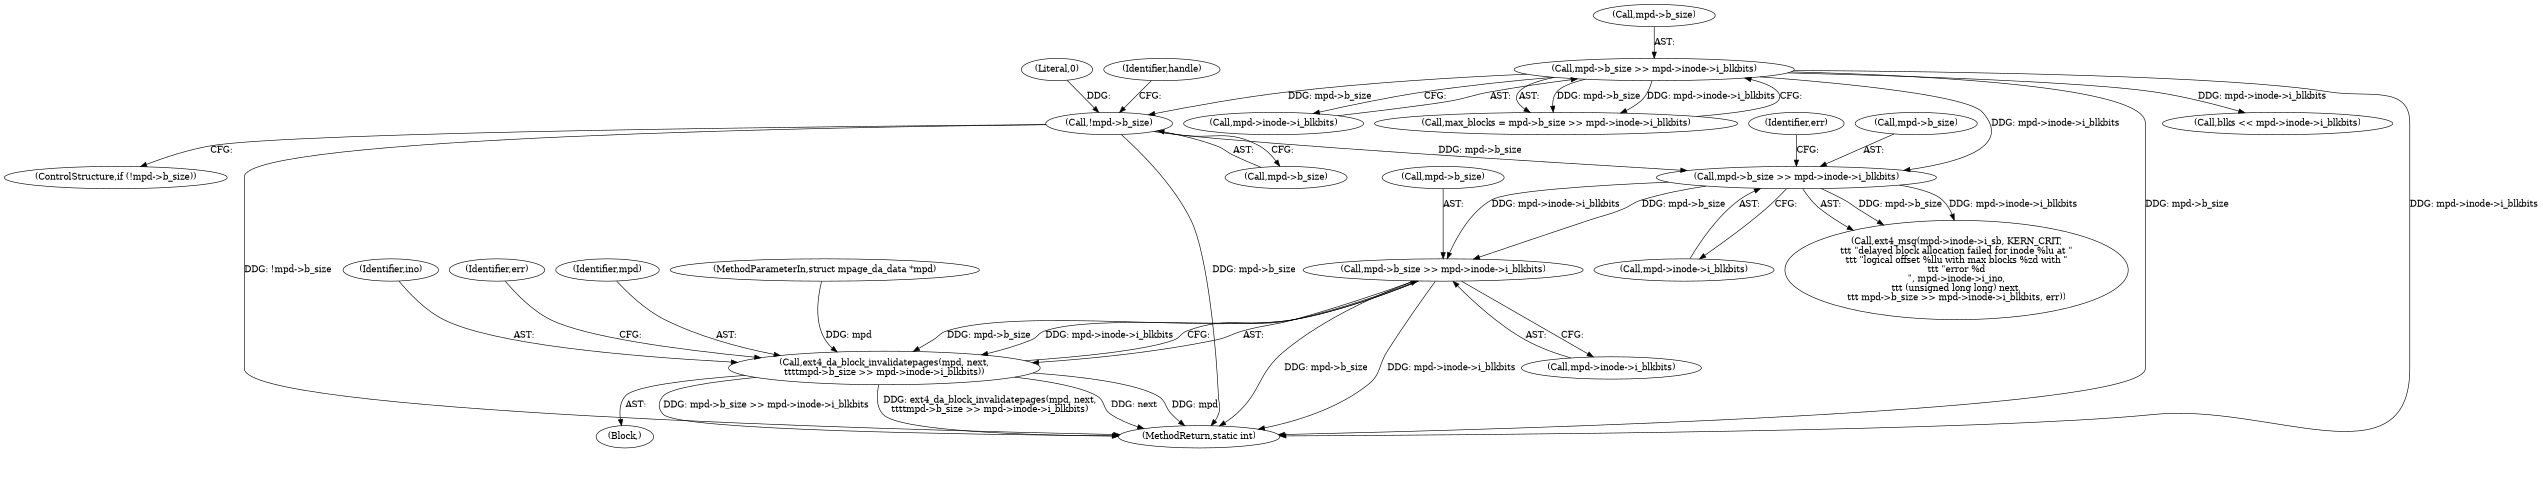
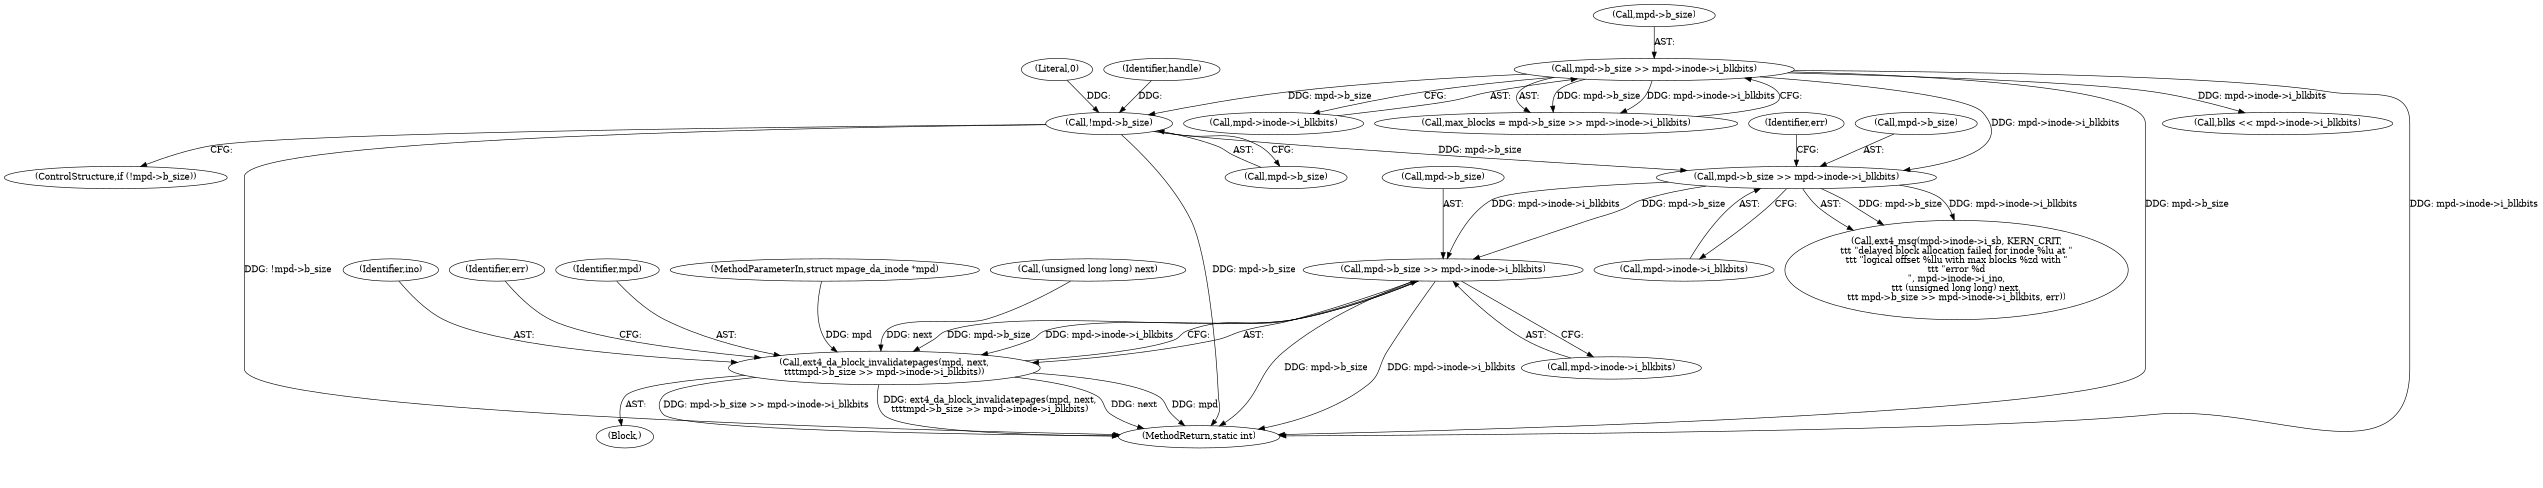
(1152, 97) -> (1152, 97)
(825, 270) -> (825, 270)
none -> (1088, 270)
